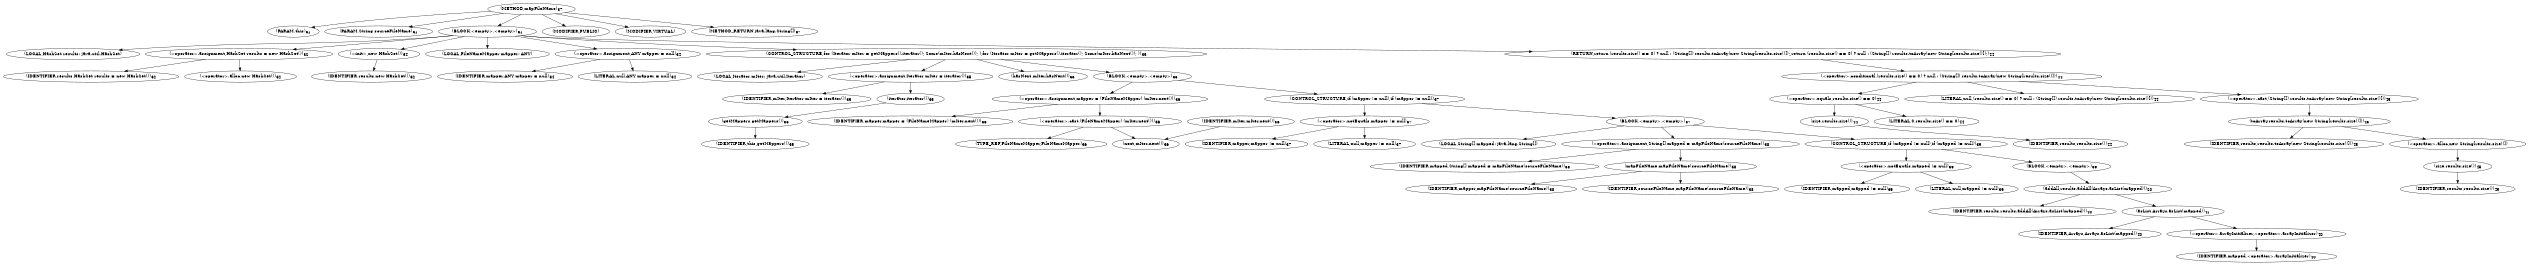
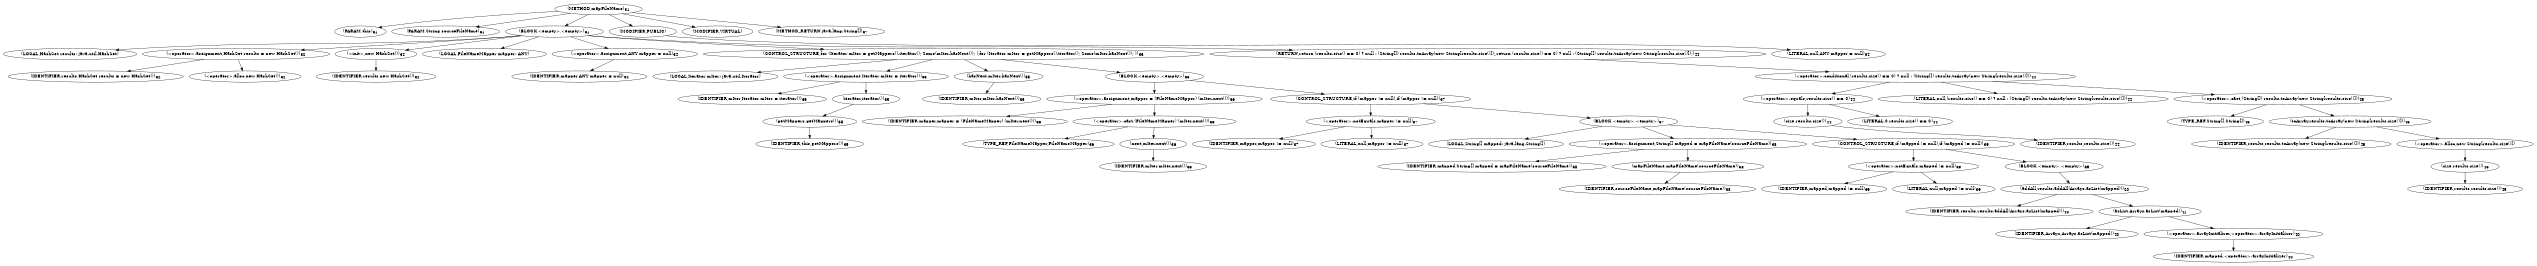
(560, 9) -> (627, 9)
(631, 64) -> (1226, 45)
none -> (982, 99)
none -> (2215, 122)
(1194, 133) -> (1153, 154)
(1491, 189) -> none
